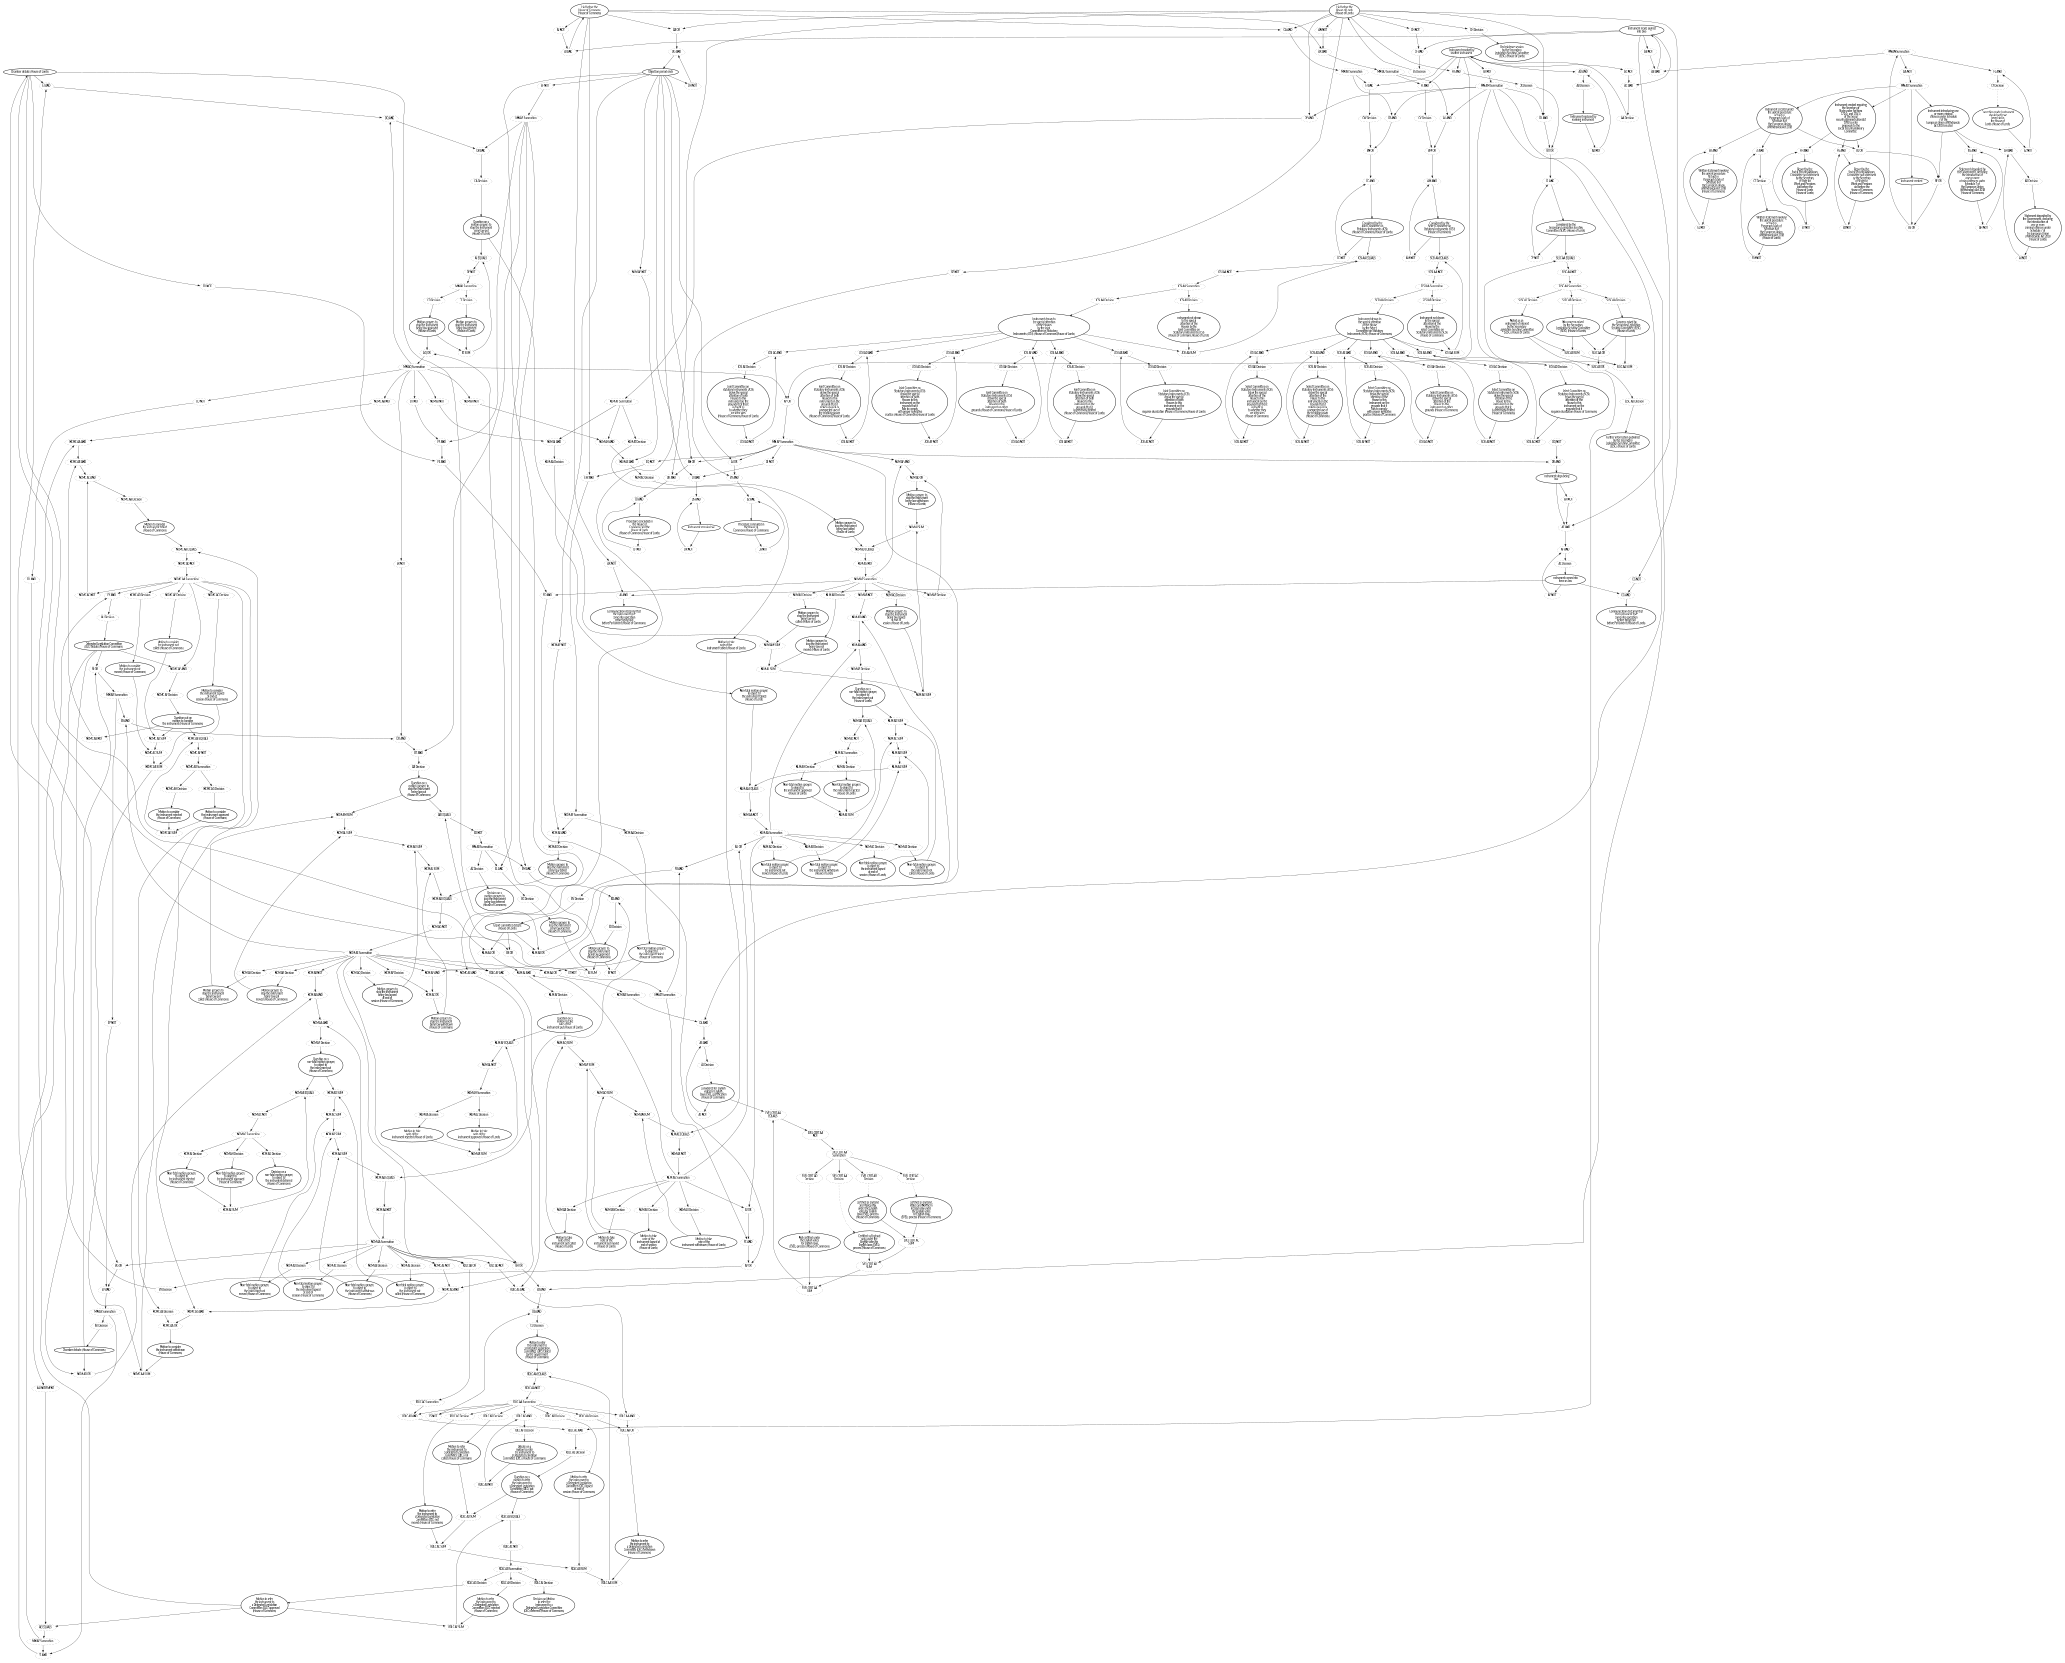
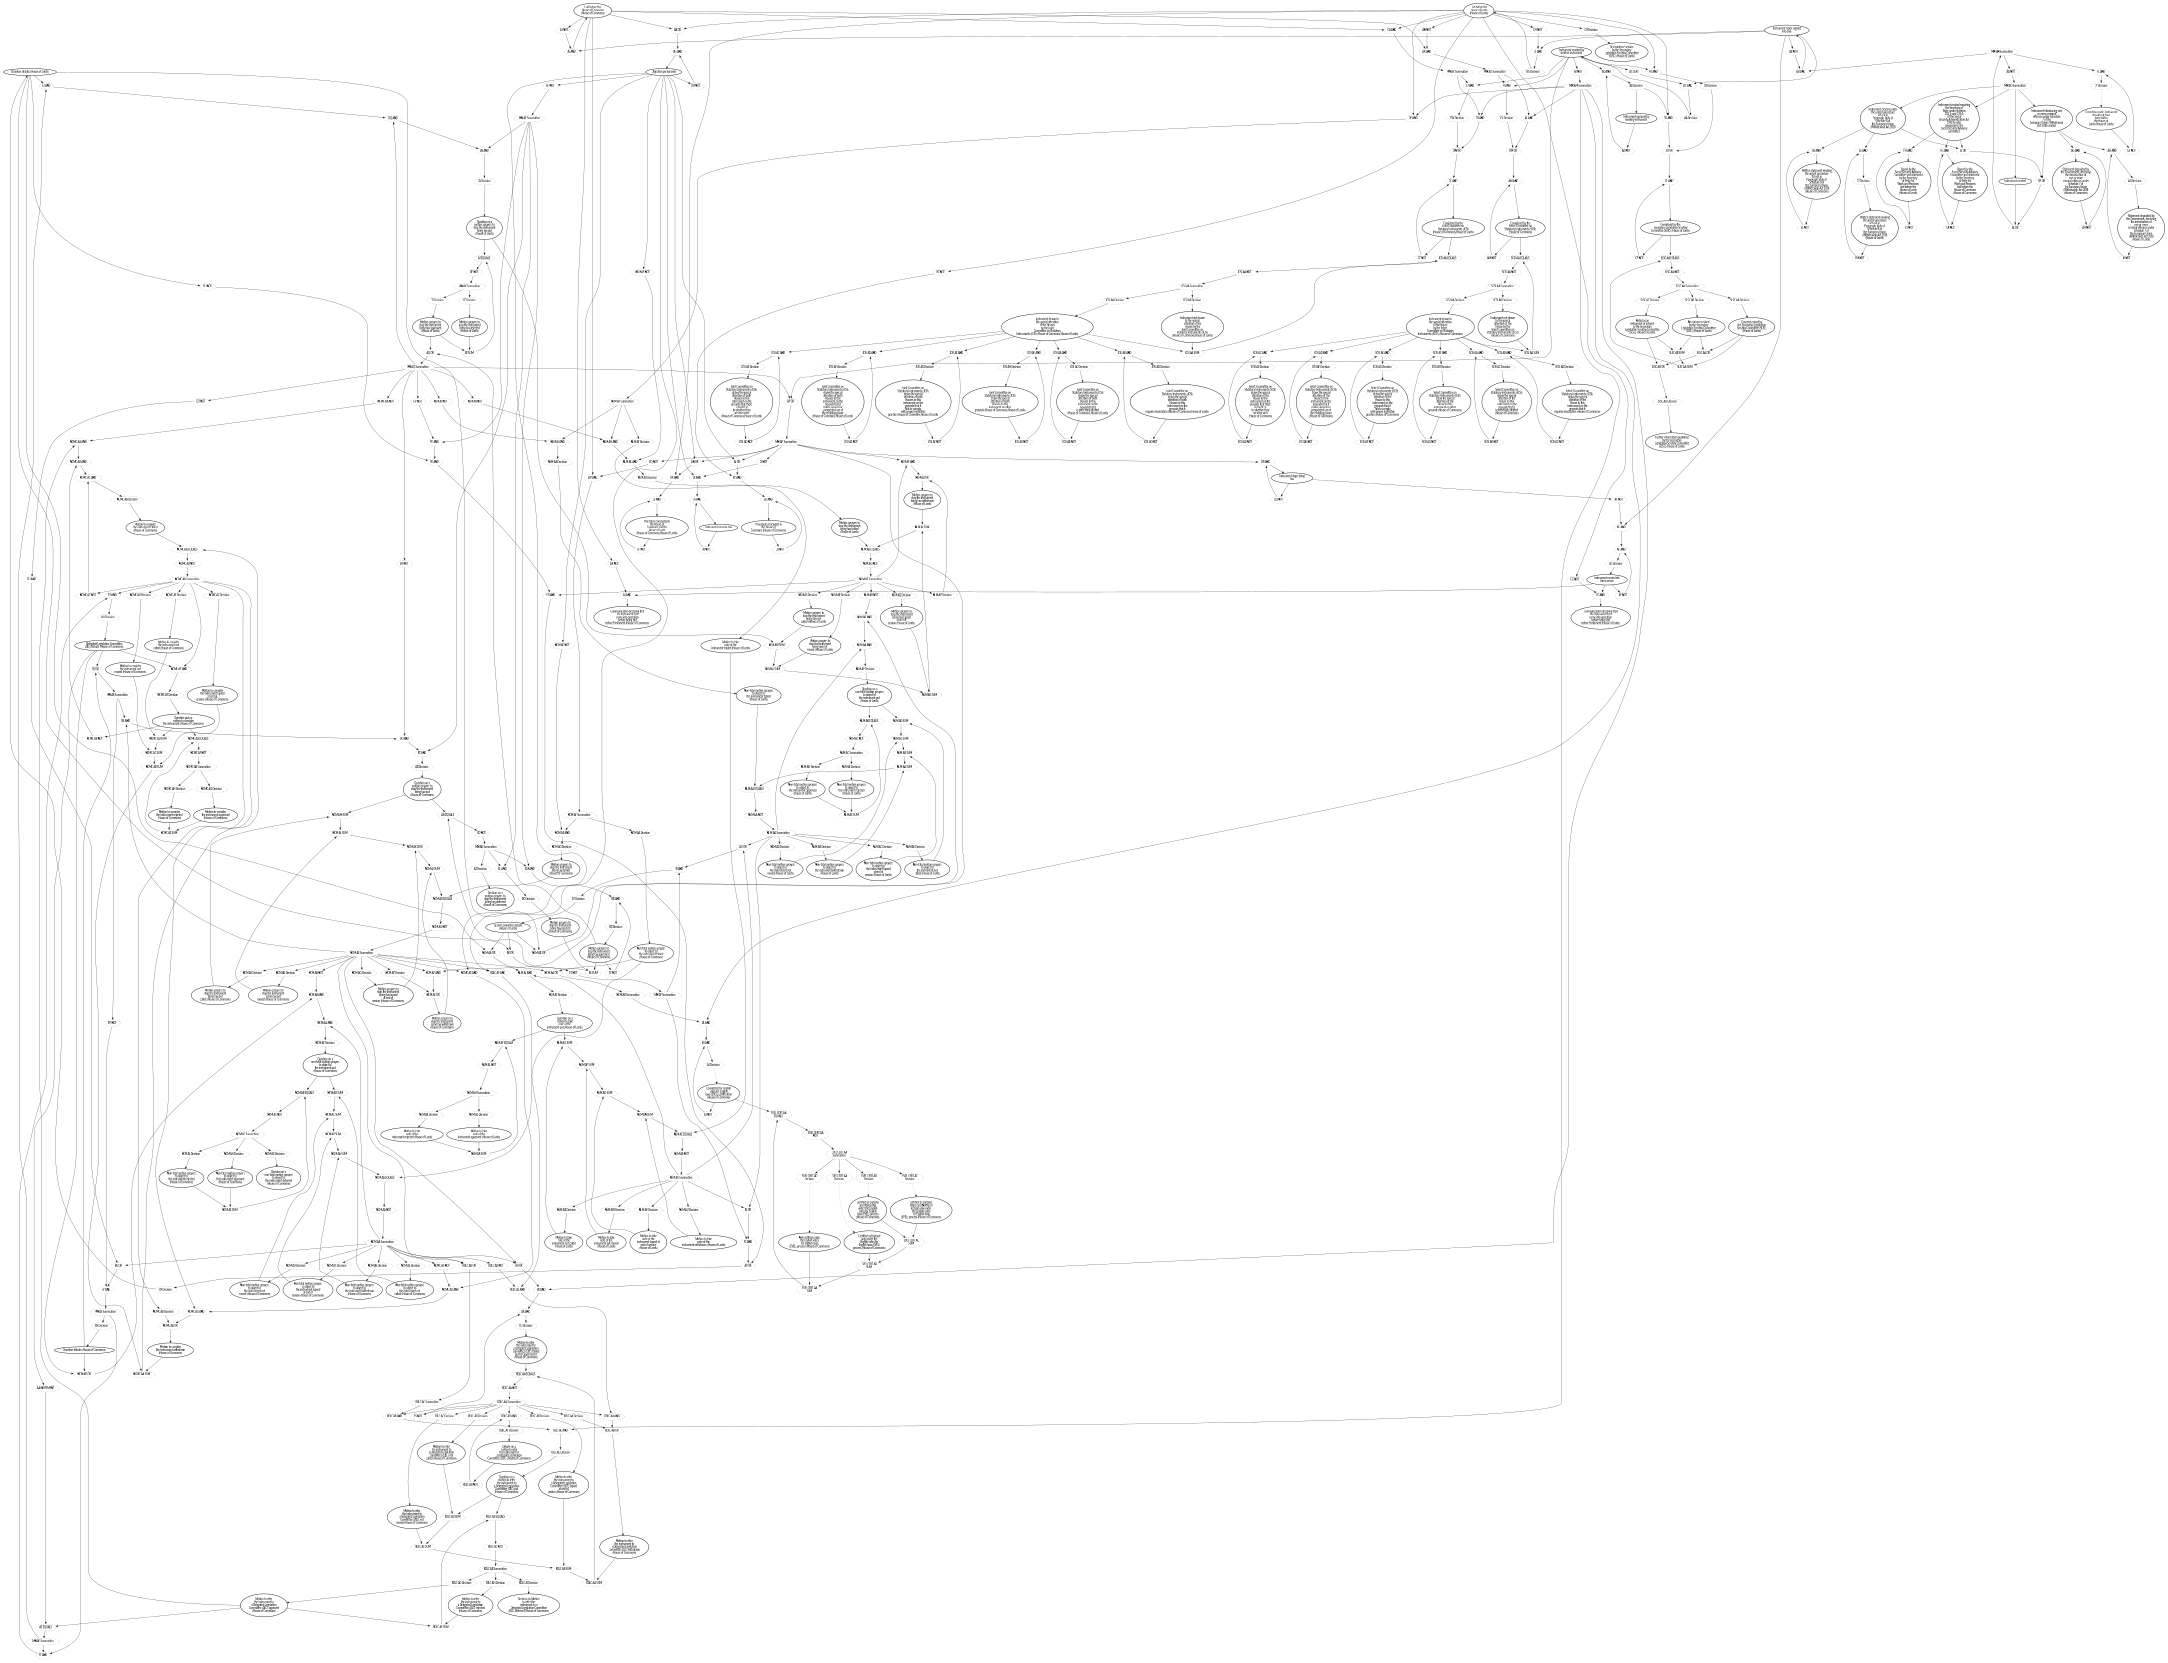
(1629, 72) -> (1634, 72)
(1529, 94) -> (1659, 98)
(1558, 503) -> (1286, 489)
